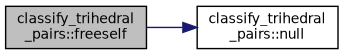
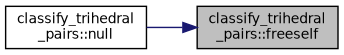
(165, 27) -> (165, 27)
